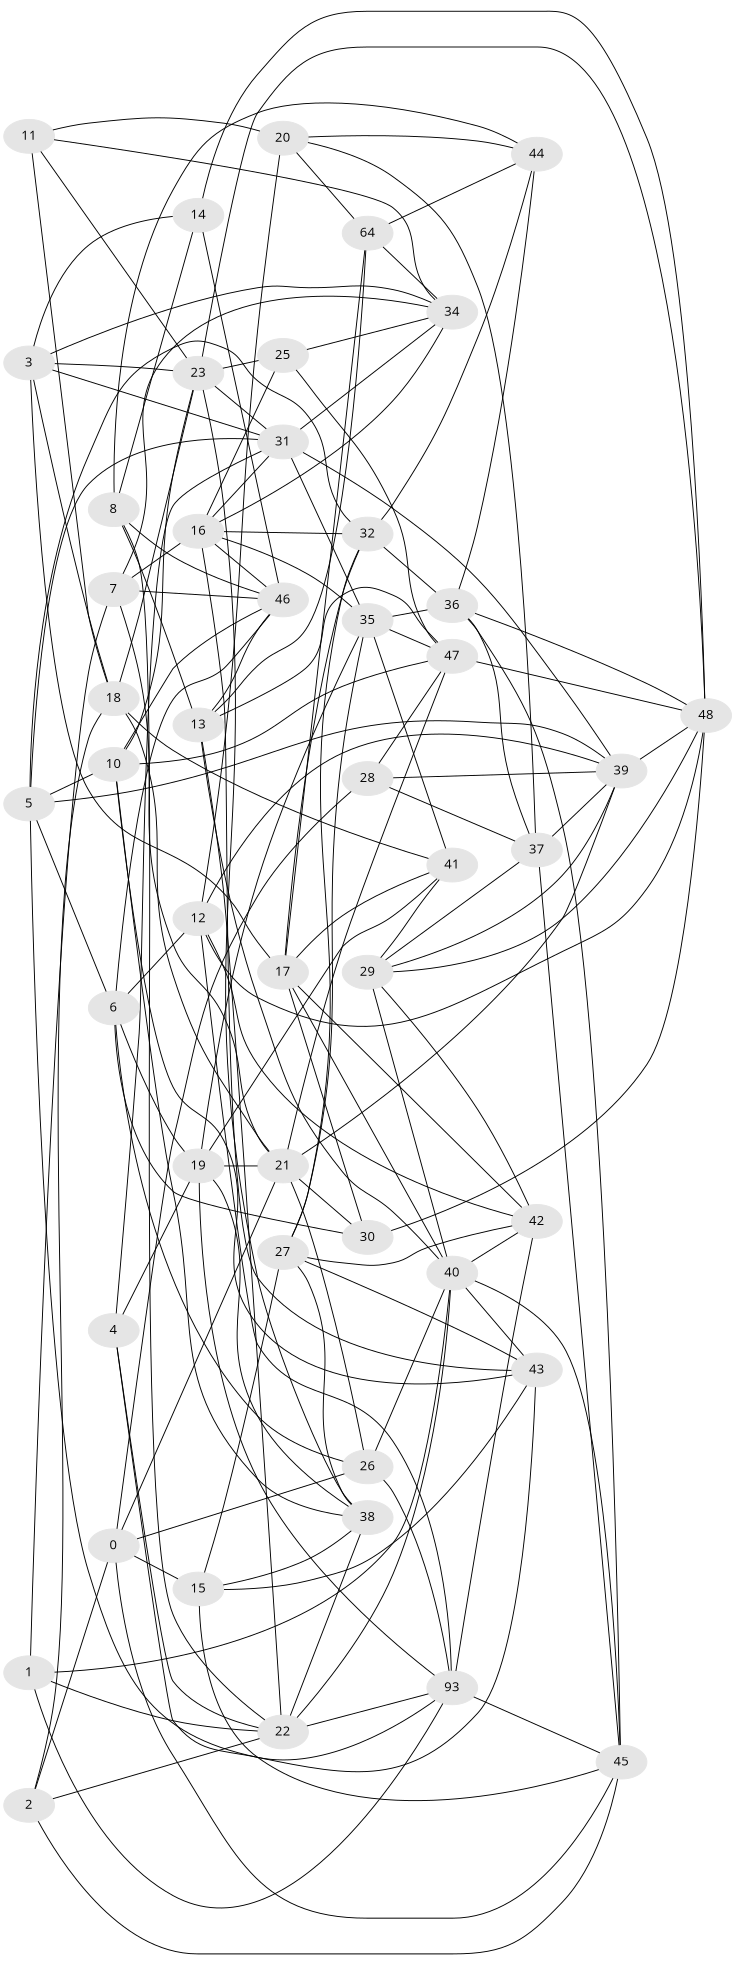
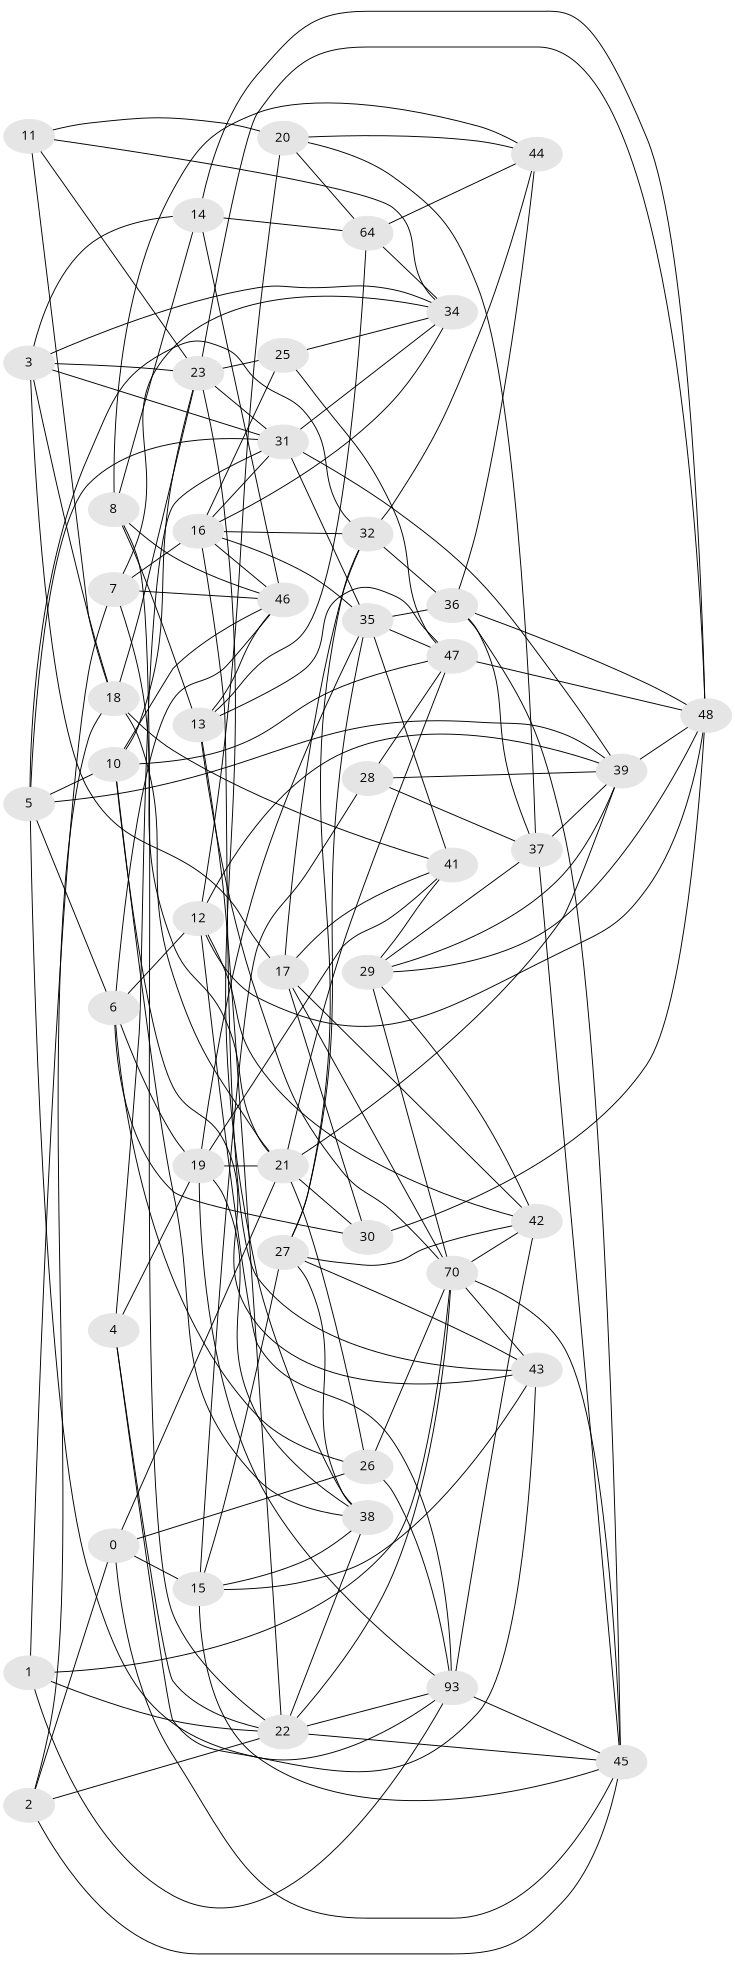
(325, 603) -> (283, 224)
(179, 1117) -> (225, 1228)
(452, 1273) -> (452, 1273)
none -> (452, 1747)
